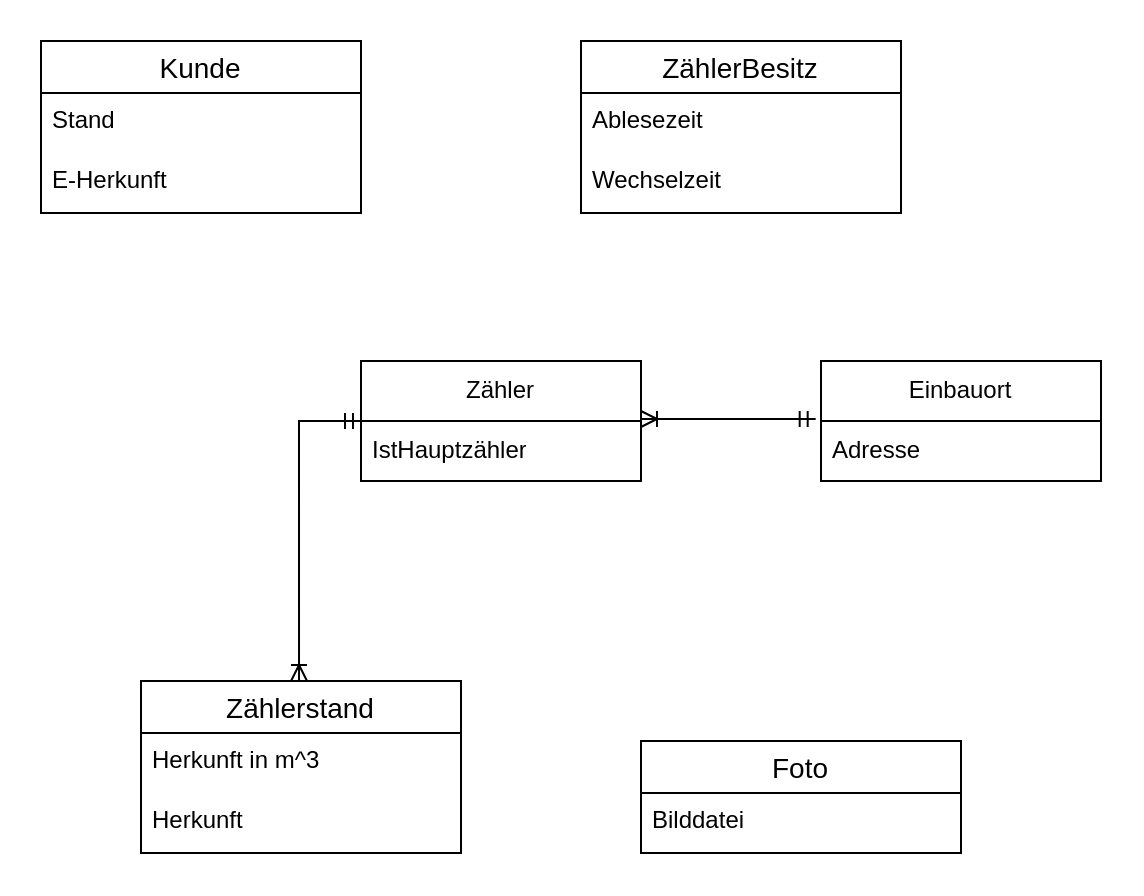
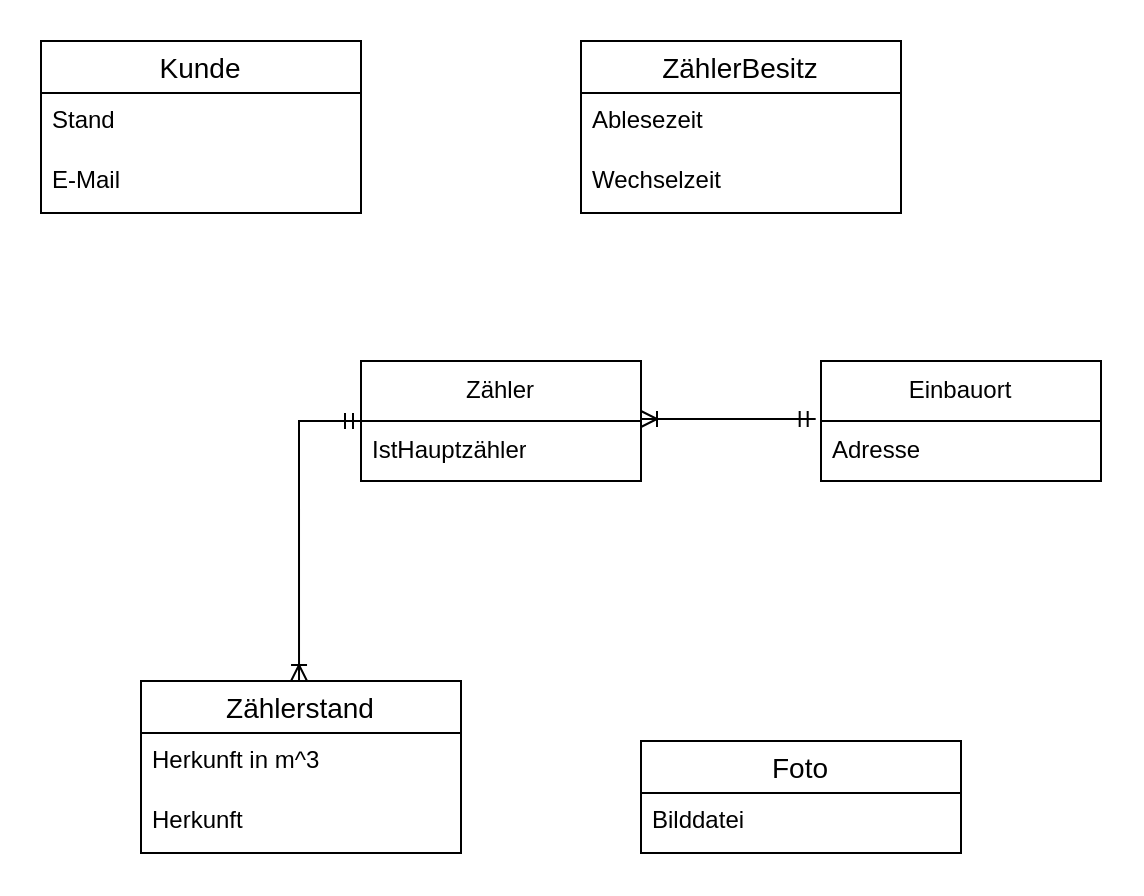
(119, 180) -> (86, 180)
